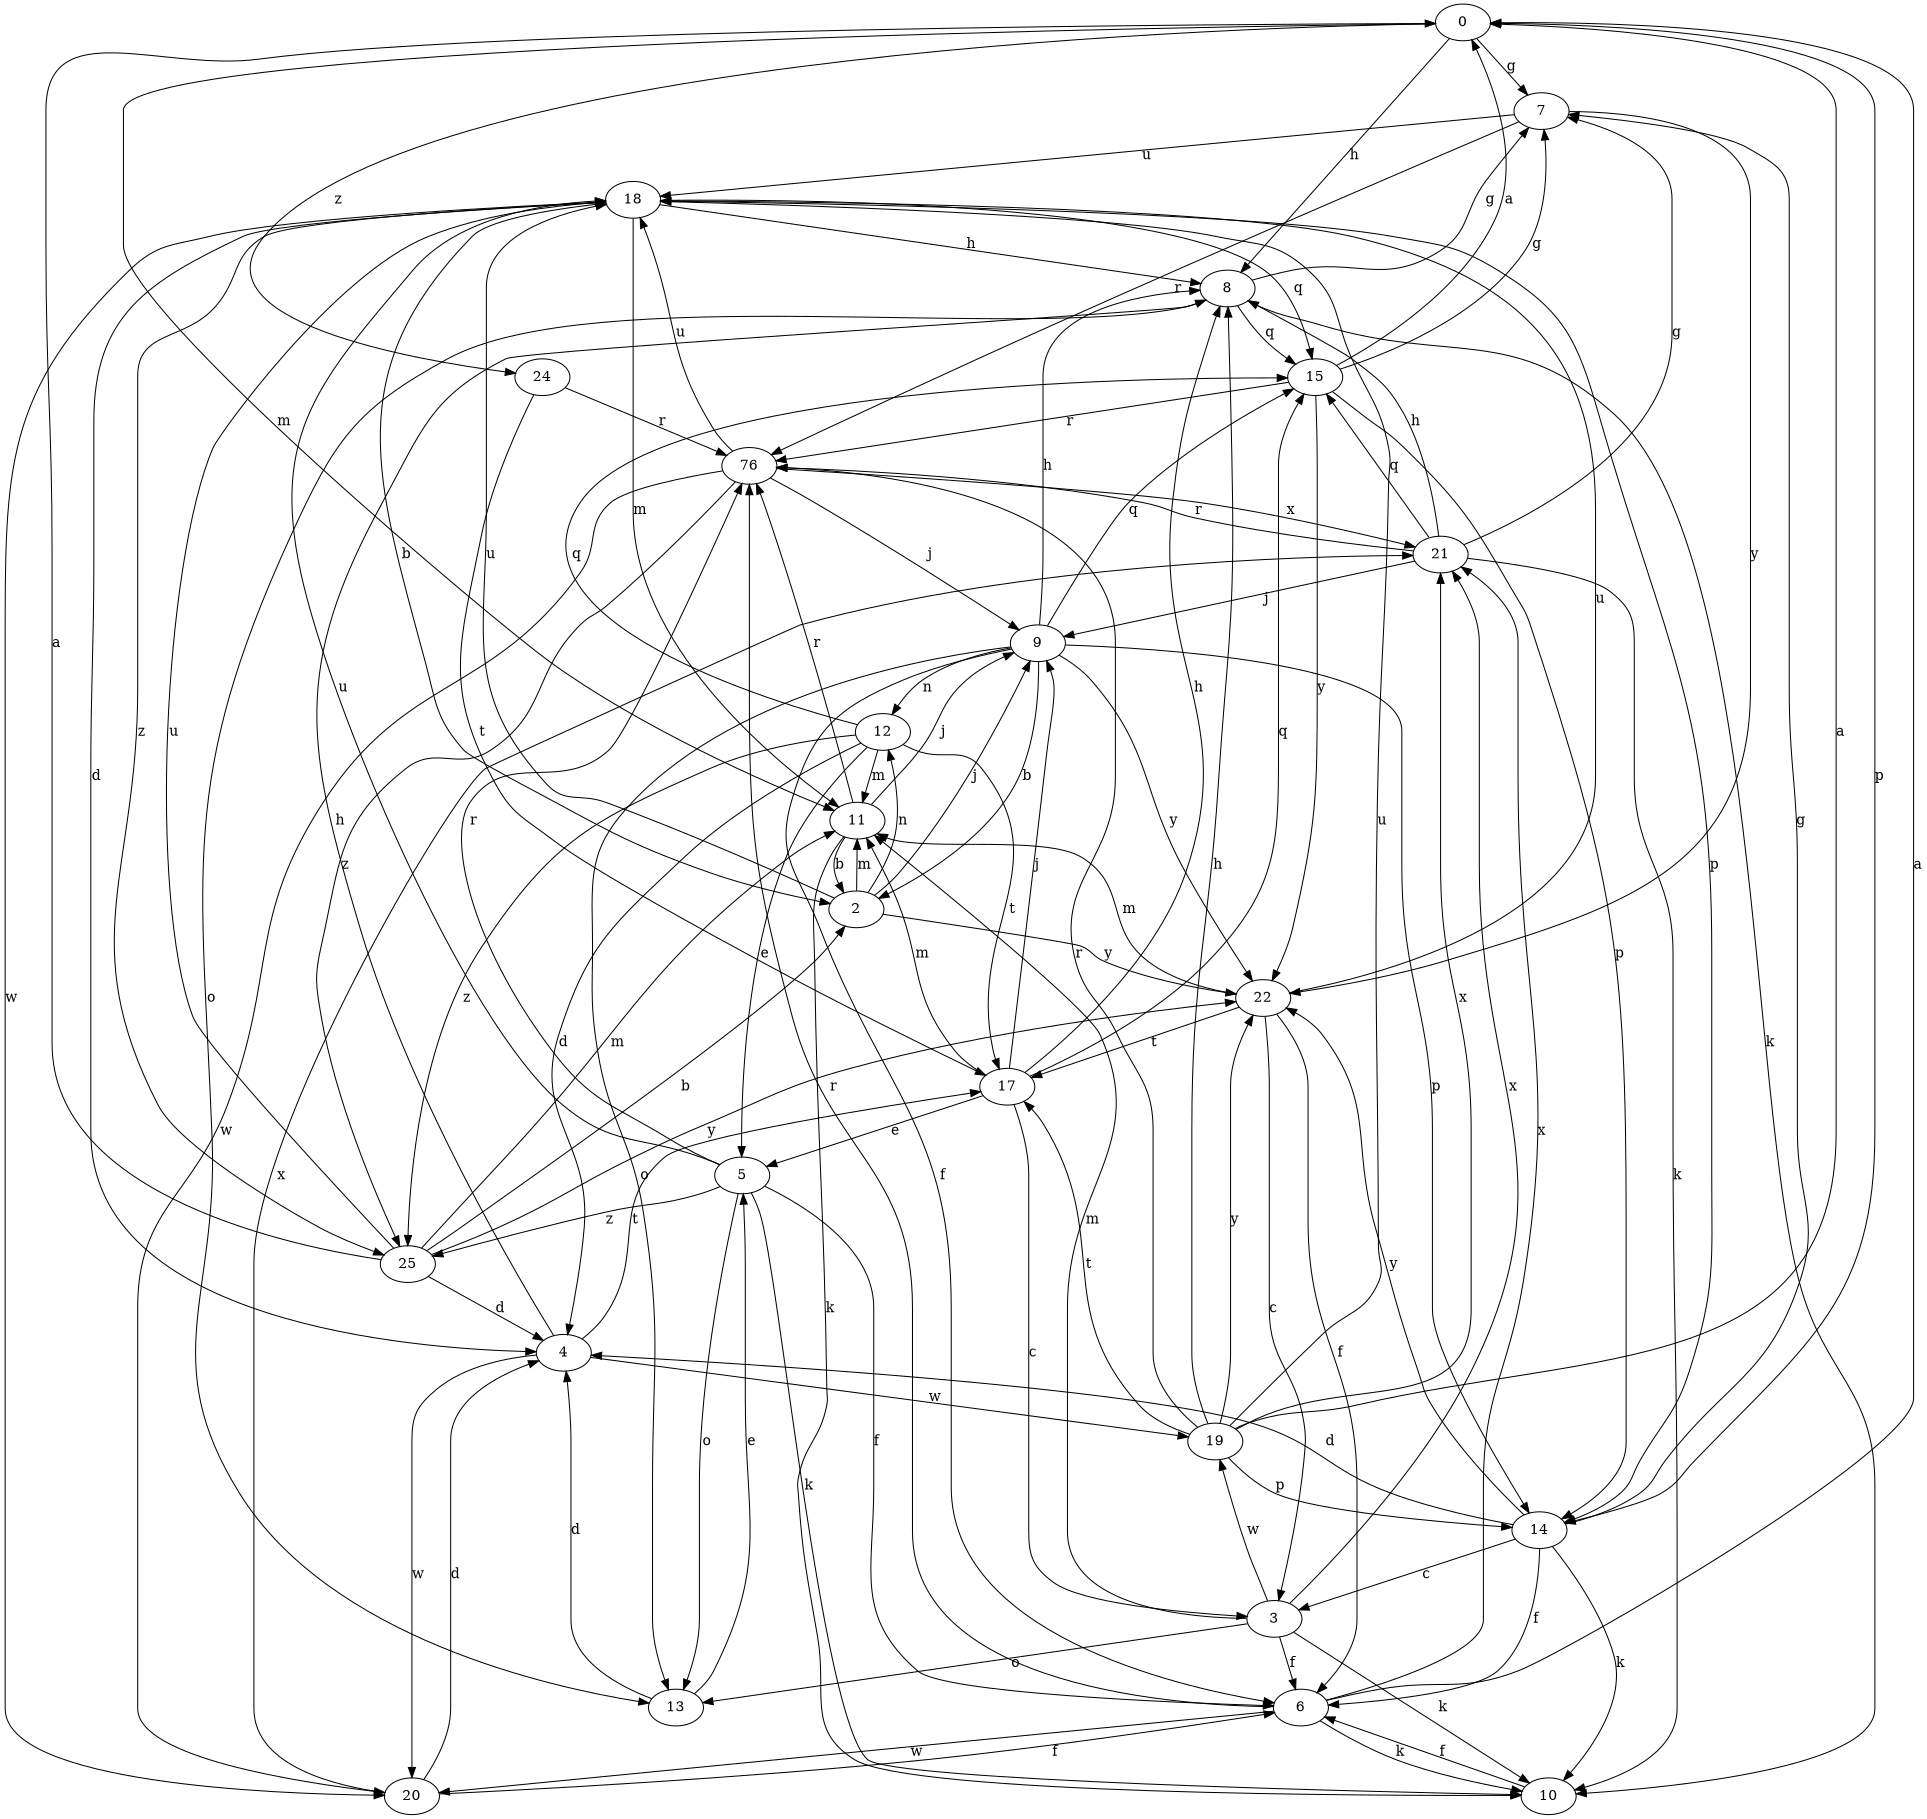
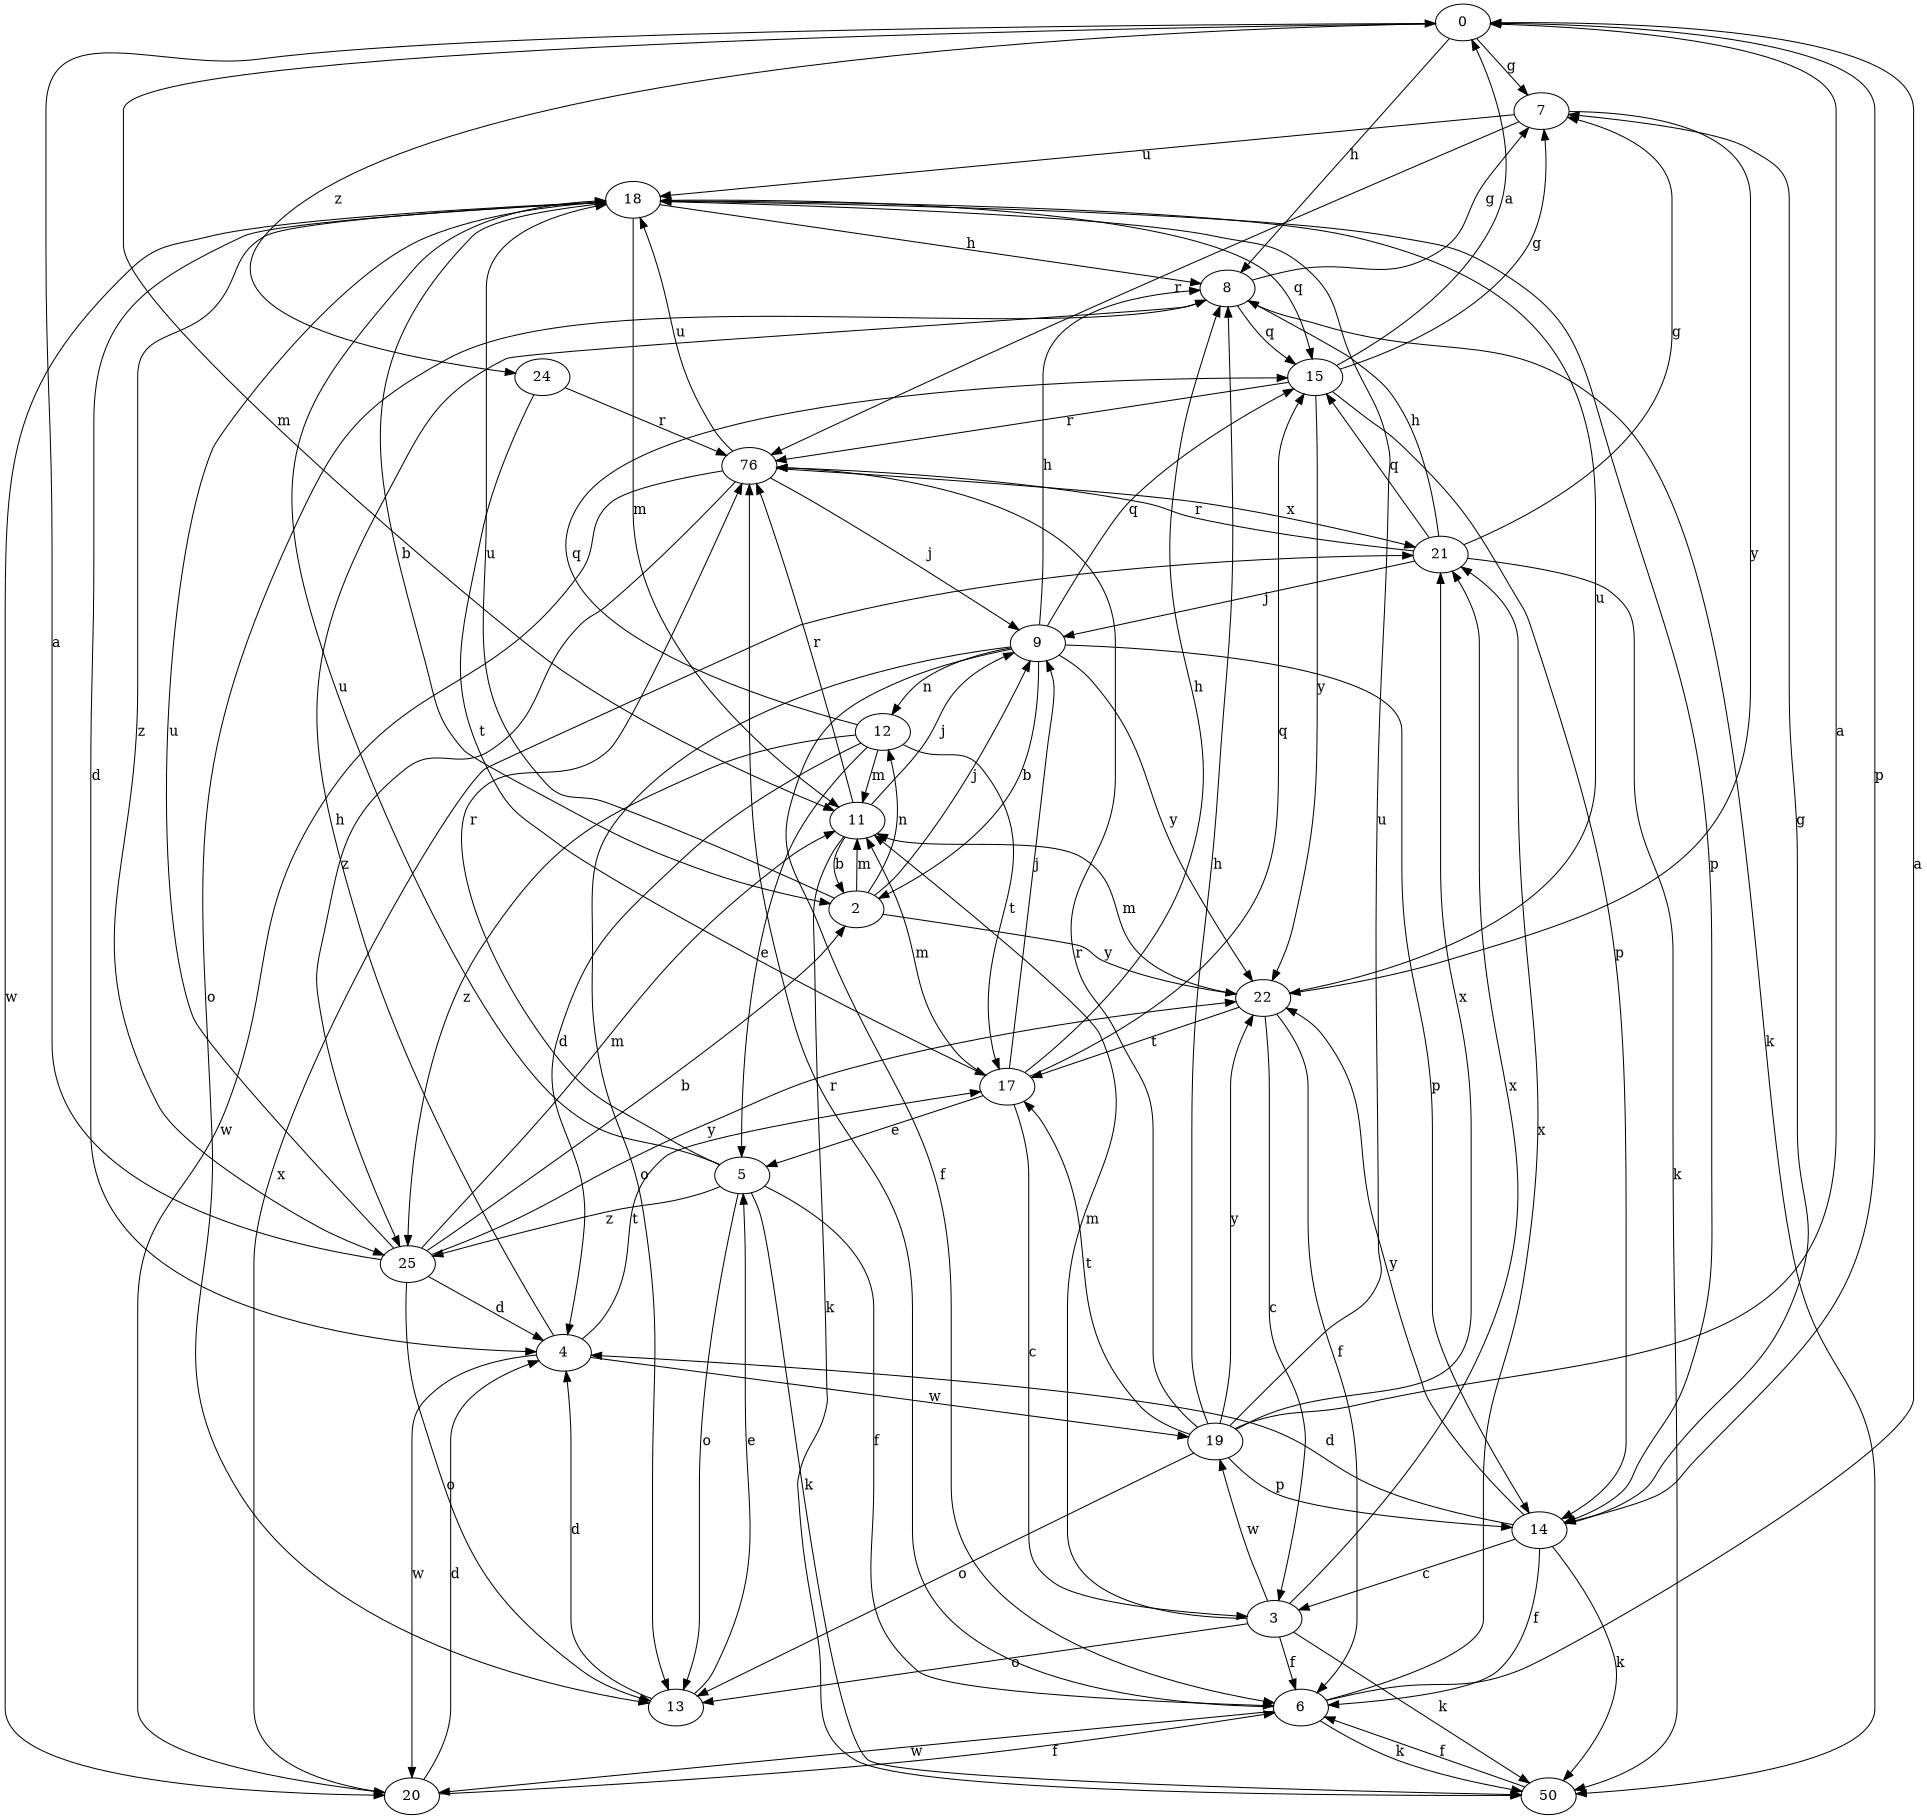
none -> (461, 1529)
none -> (950, 1572)
(1549, 1796) -> (1549, 1796)
